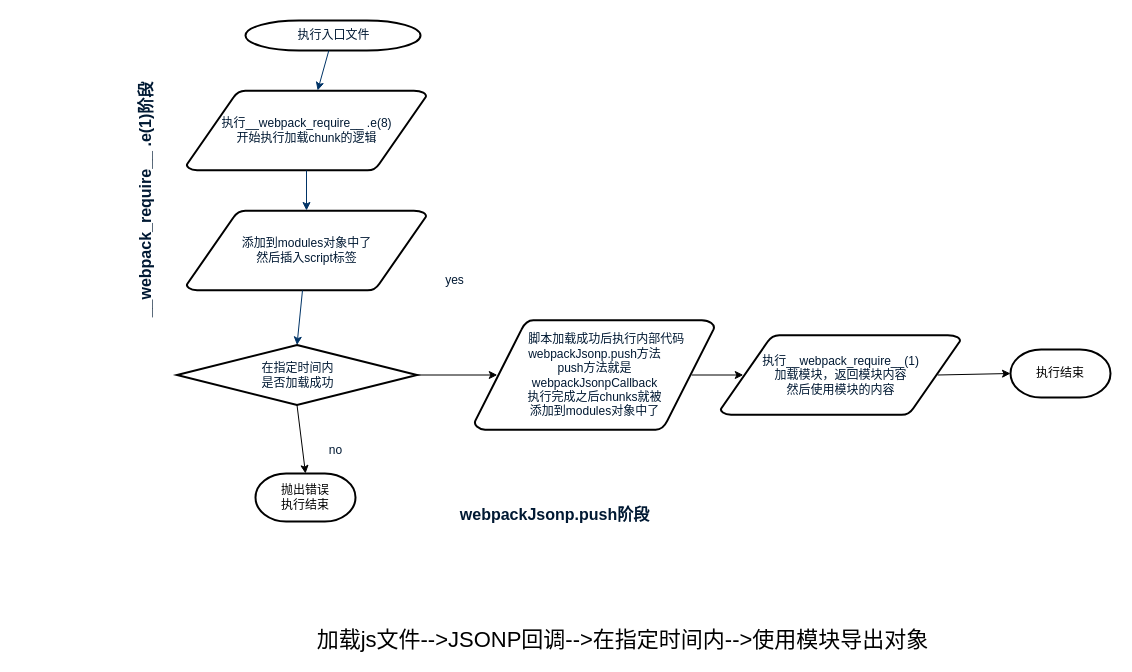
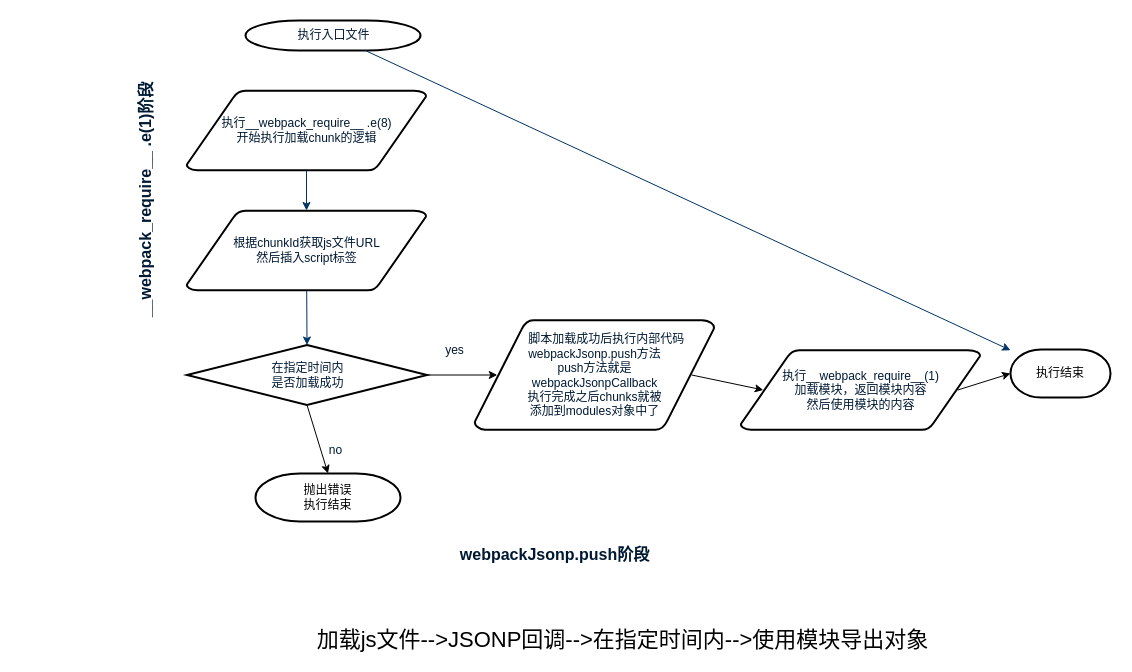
(324, 67) -> (685, 199)
(307, 251) -> (307, 251)
(455, 280) -> (455, 350)
(297, 375) -> (307, 375)
(841, 375) -> (861, 390)
(306, 498) -> (328, 498)
(555, 514) -> (555, 554)
